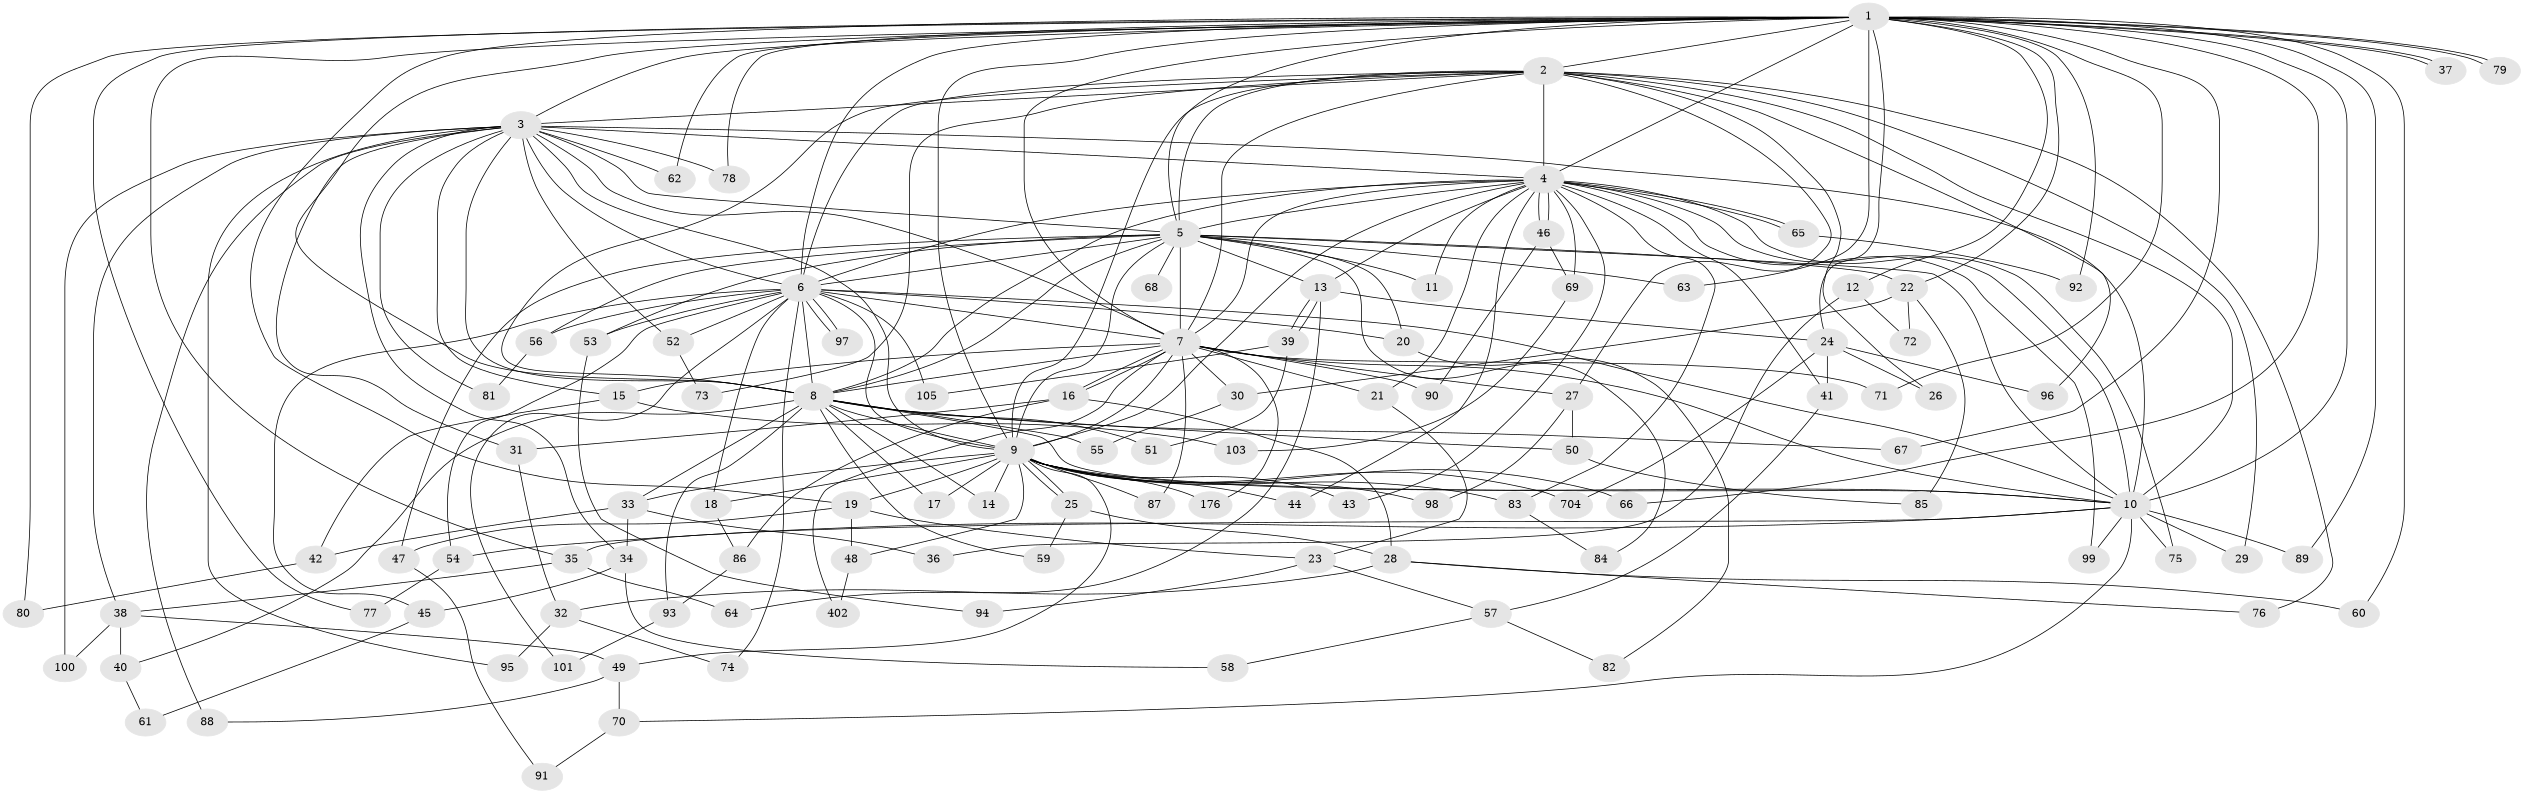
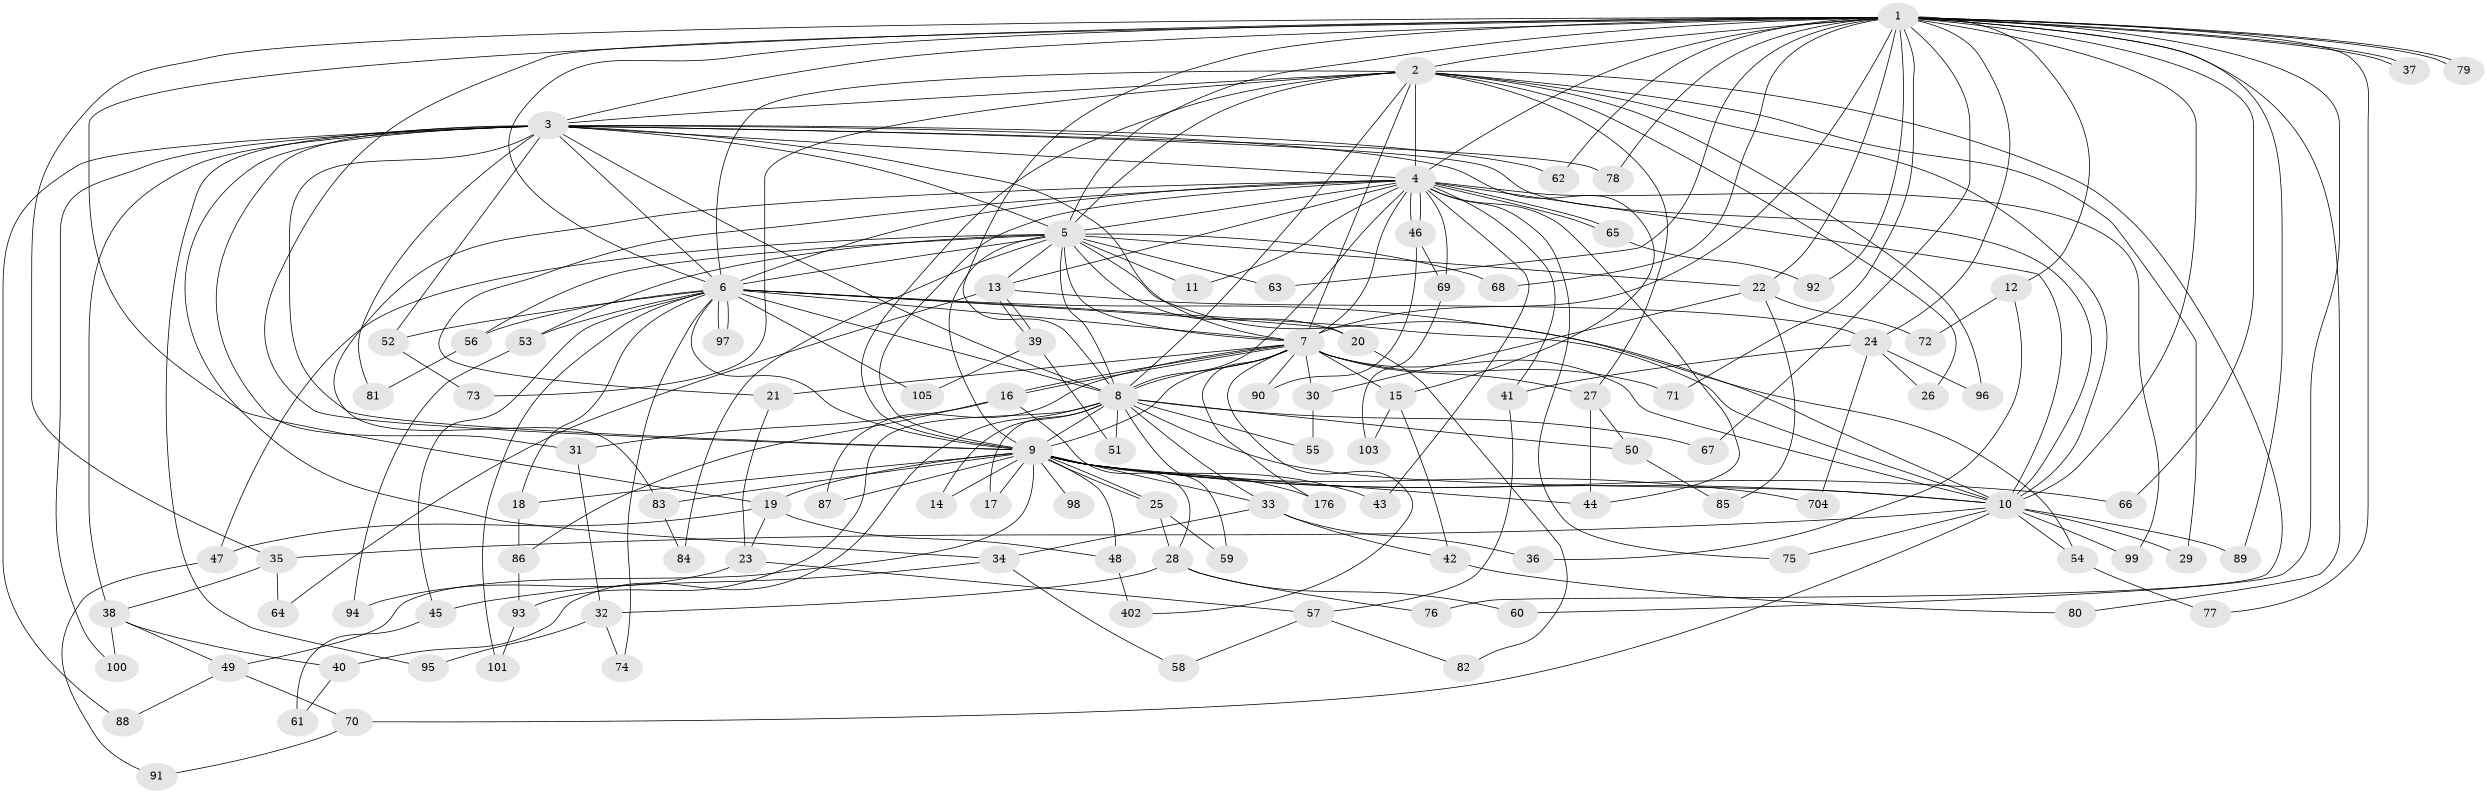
none -> (1728, 205)
(1514, 463) -> (1591, 451)
